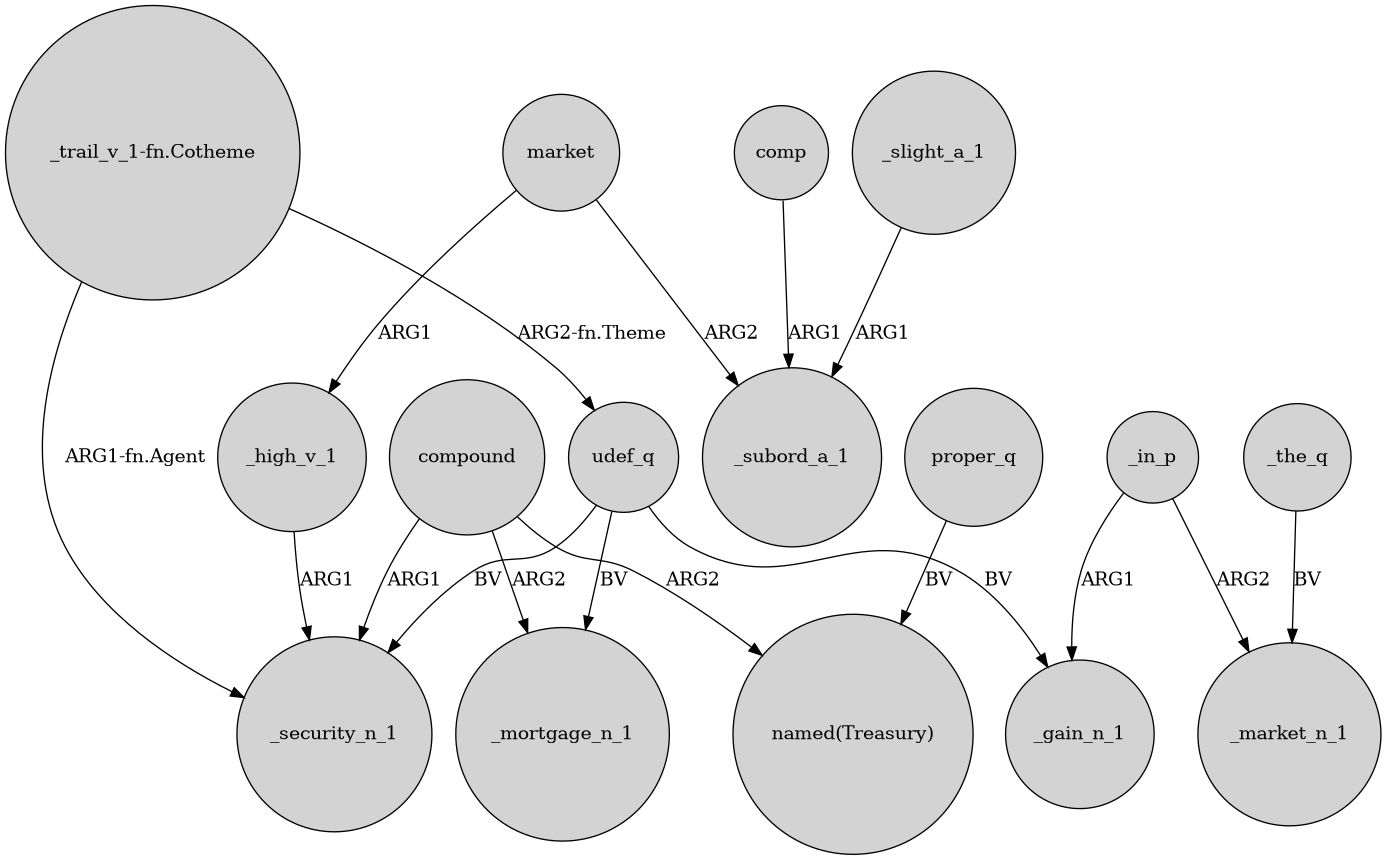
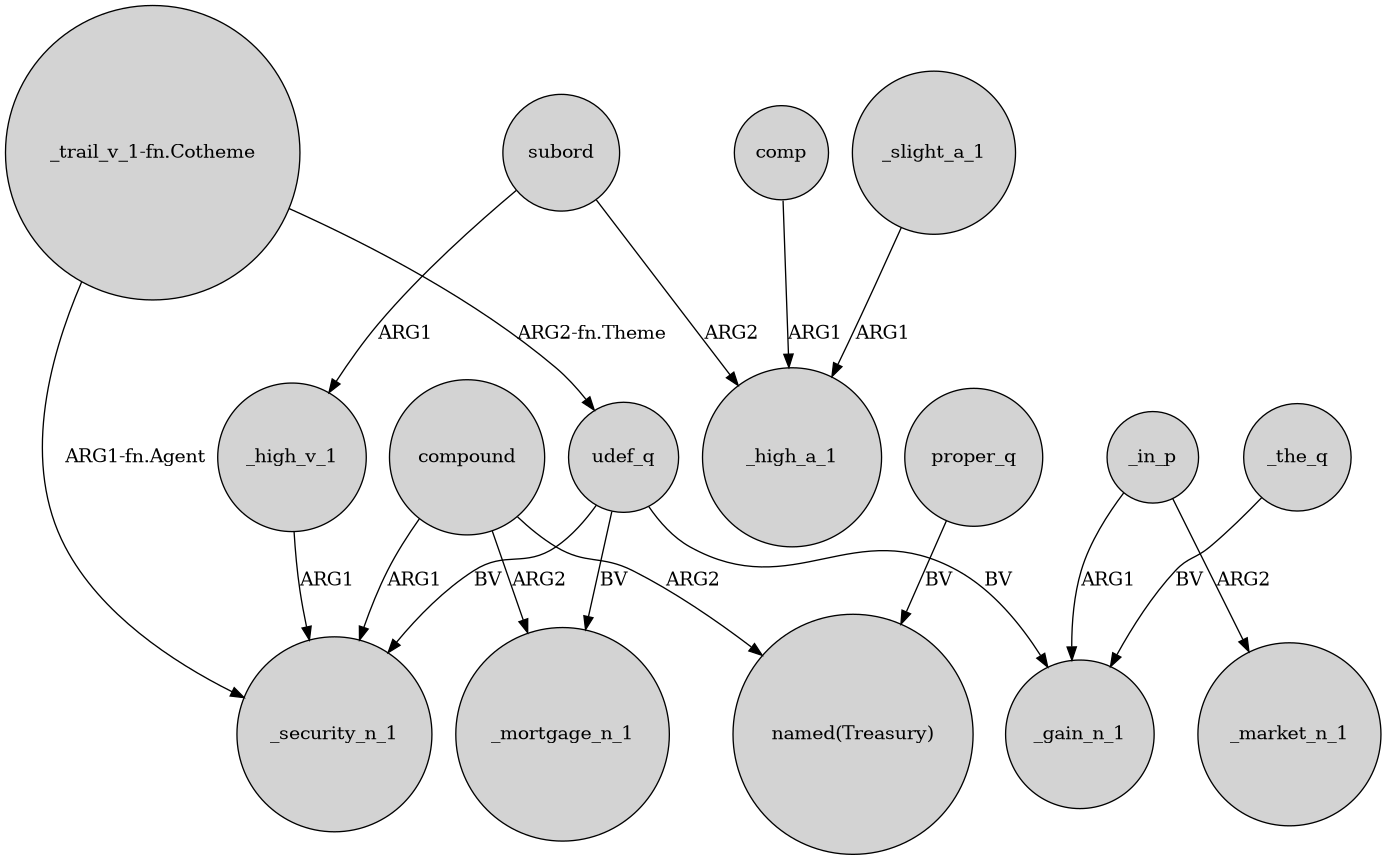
(561, 153) -> (561, 153)
(792, 457) -> (792, 457)
(1294, 570) -> (1179, 567)
